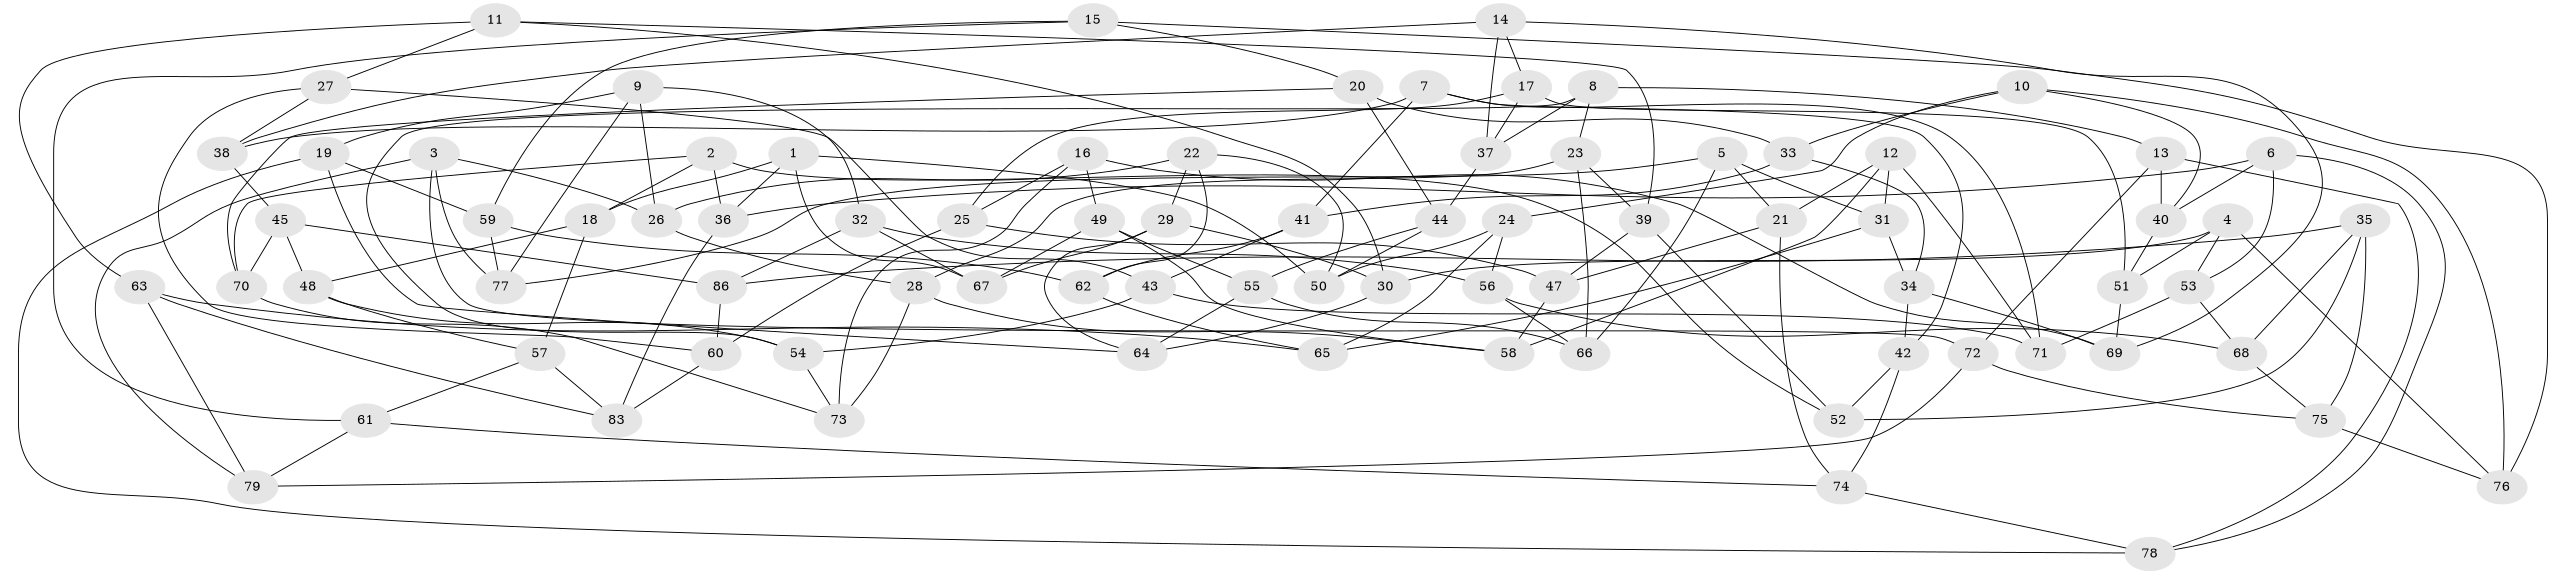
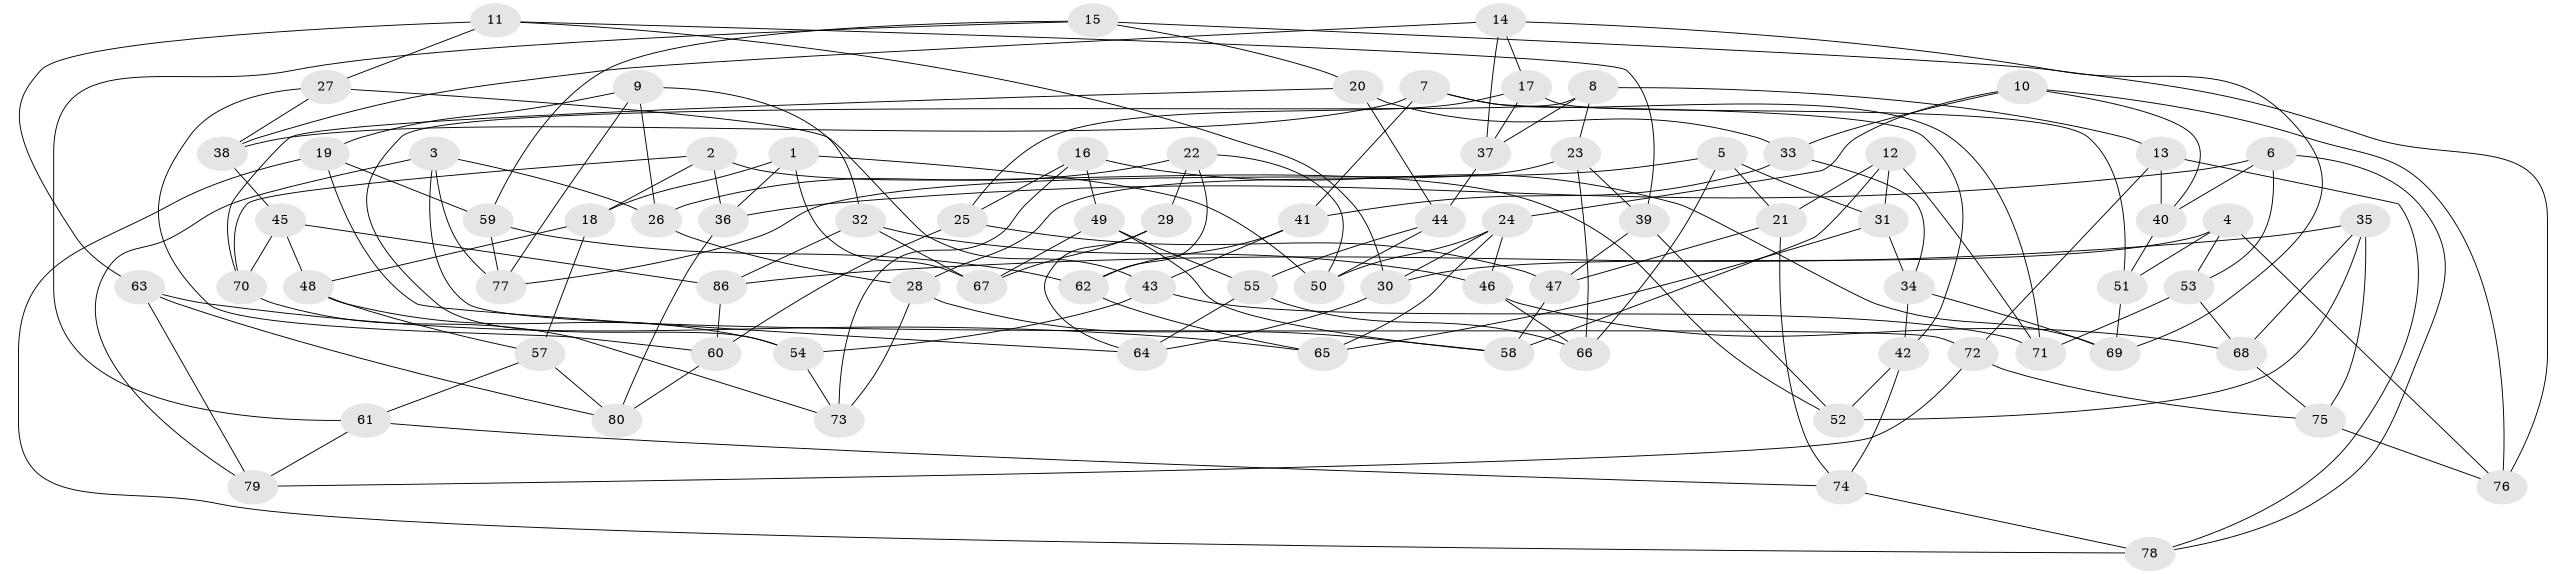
(1288, 250) -> (1428, 264)
(1488, 287) -> (1488, 287)
(617, 421) -> (617, 421)
